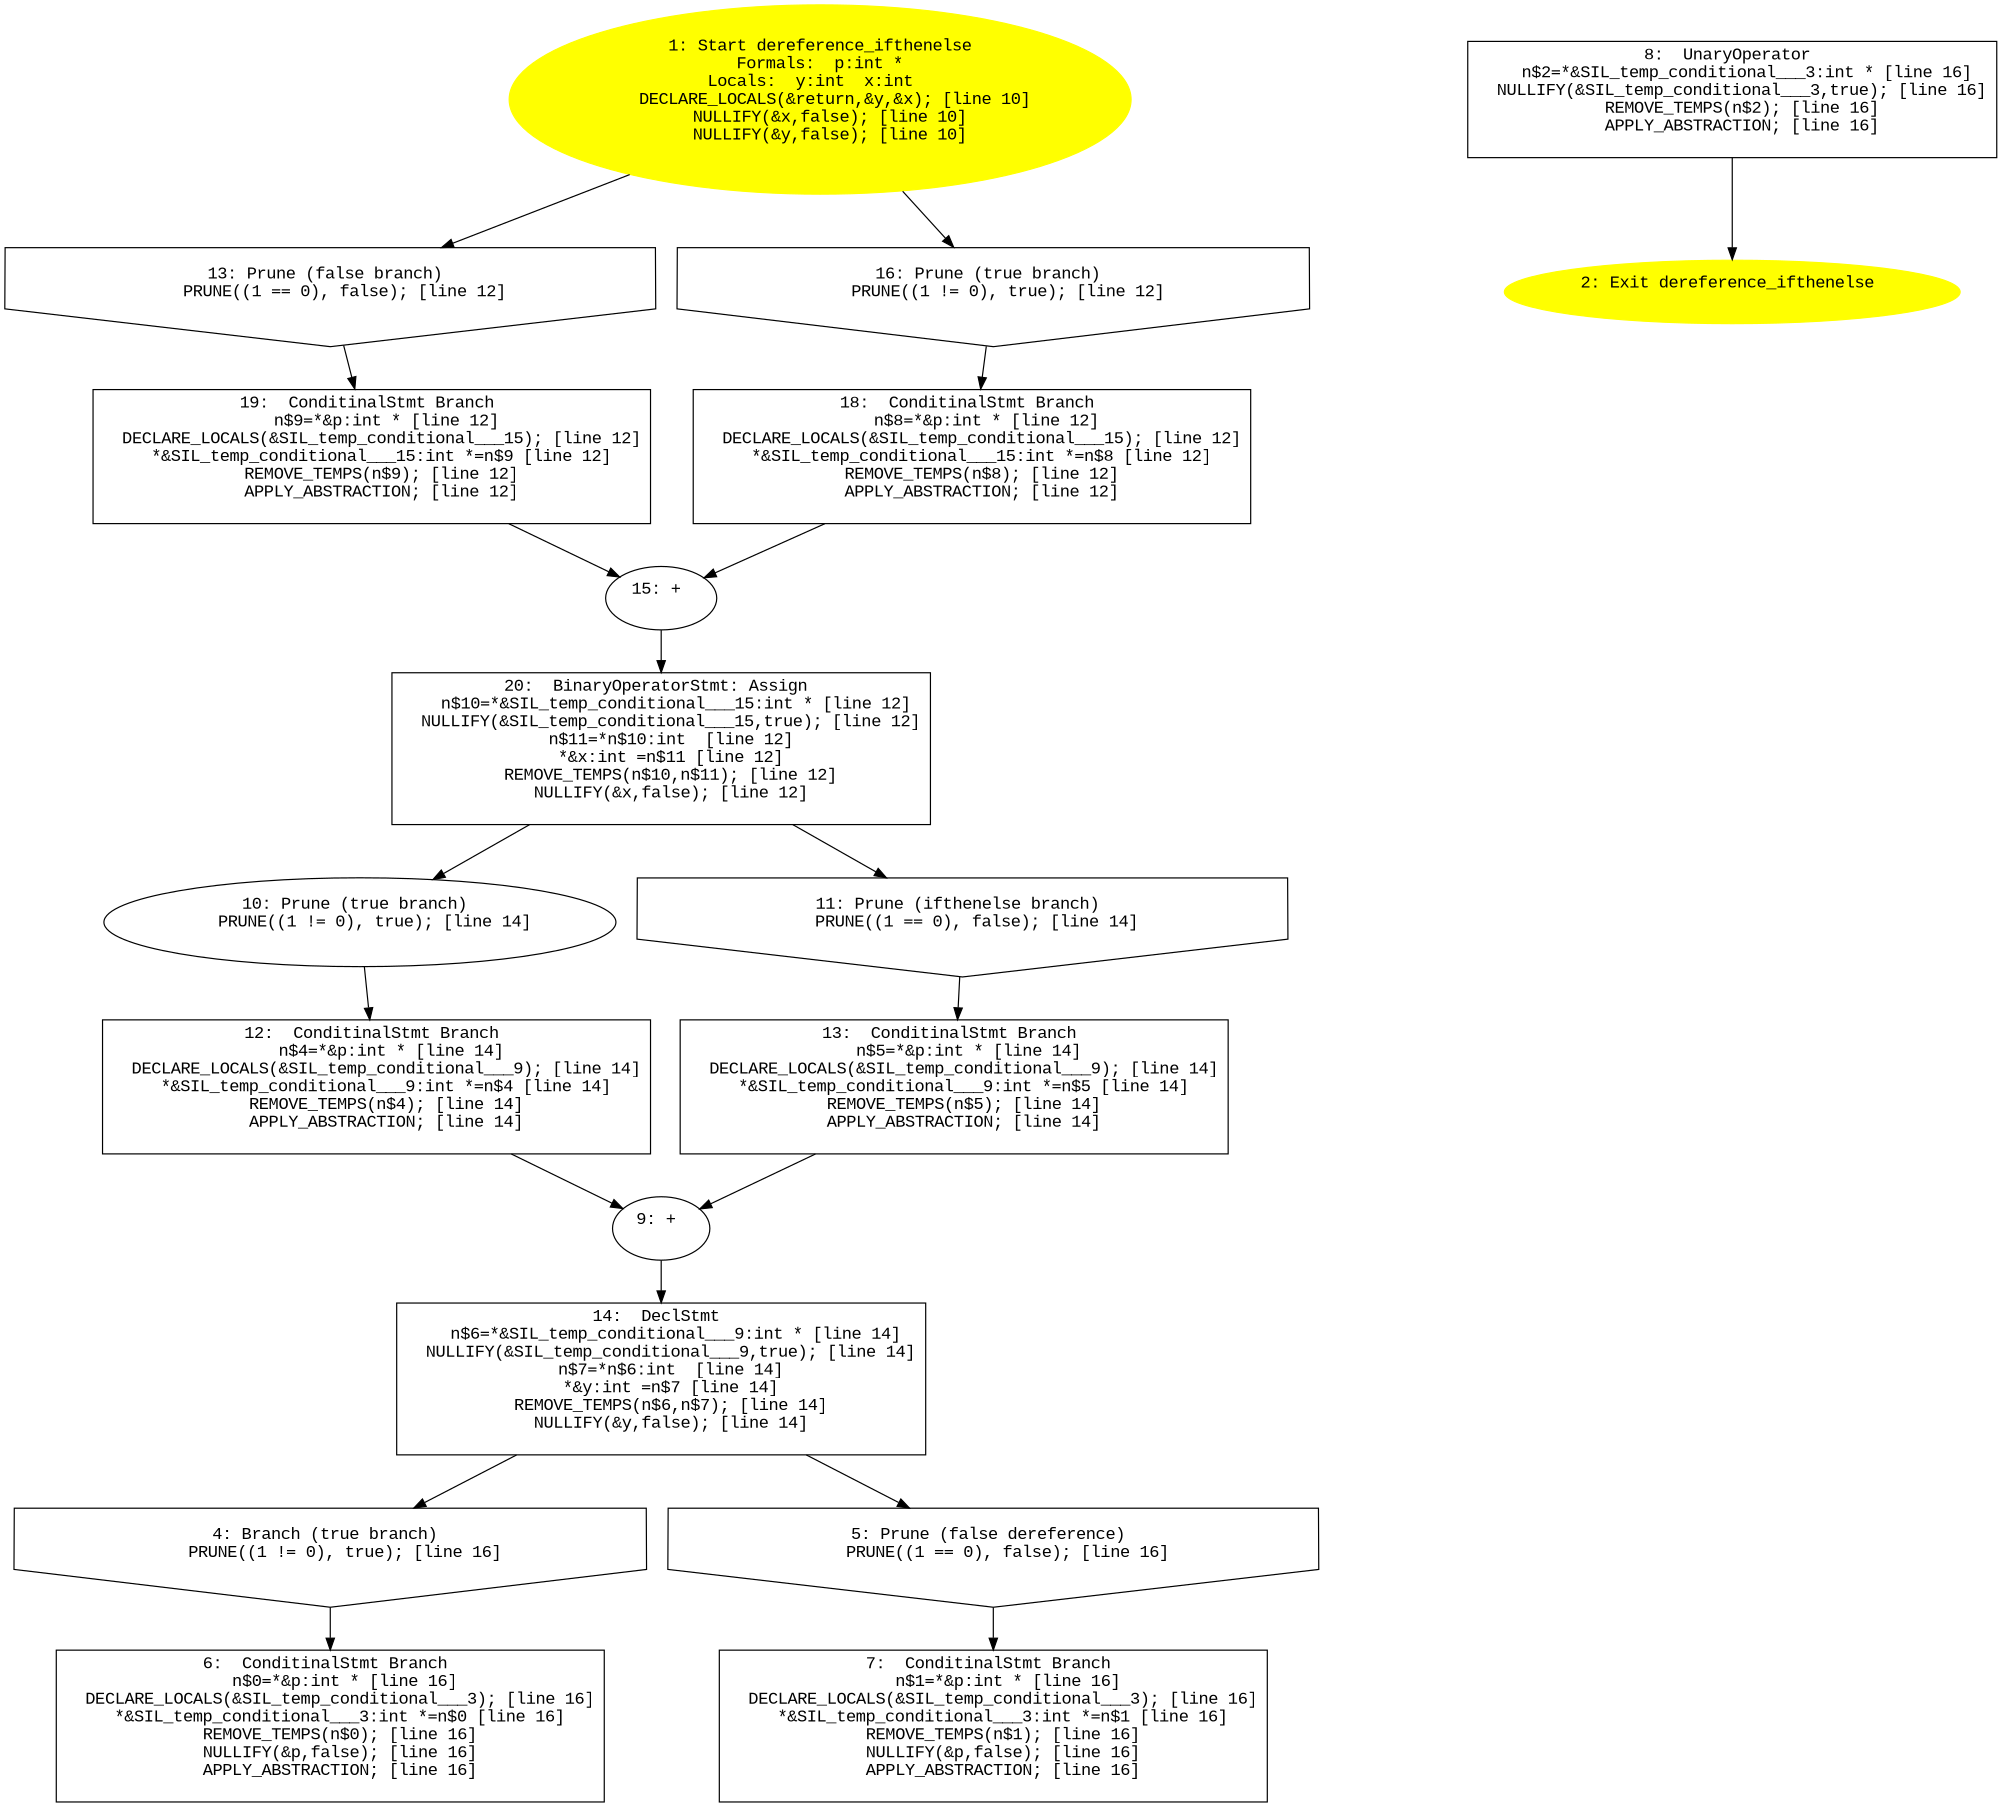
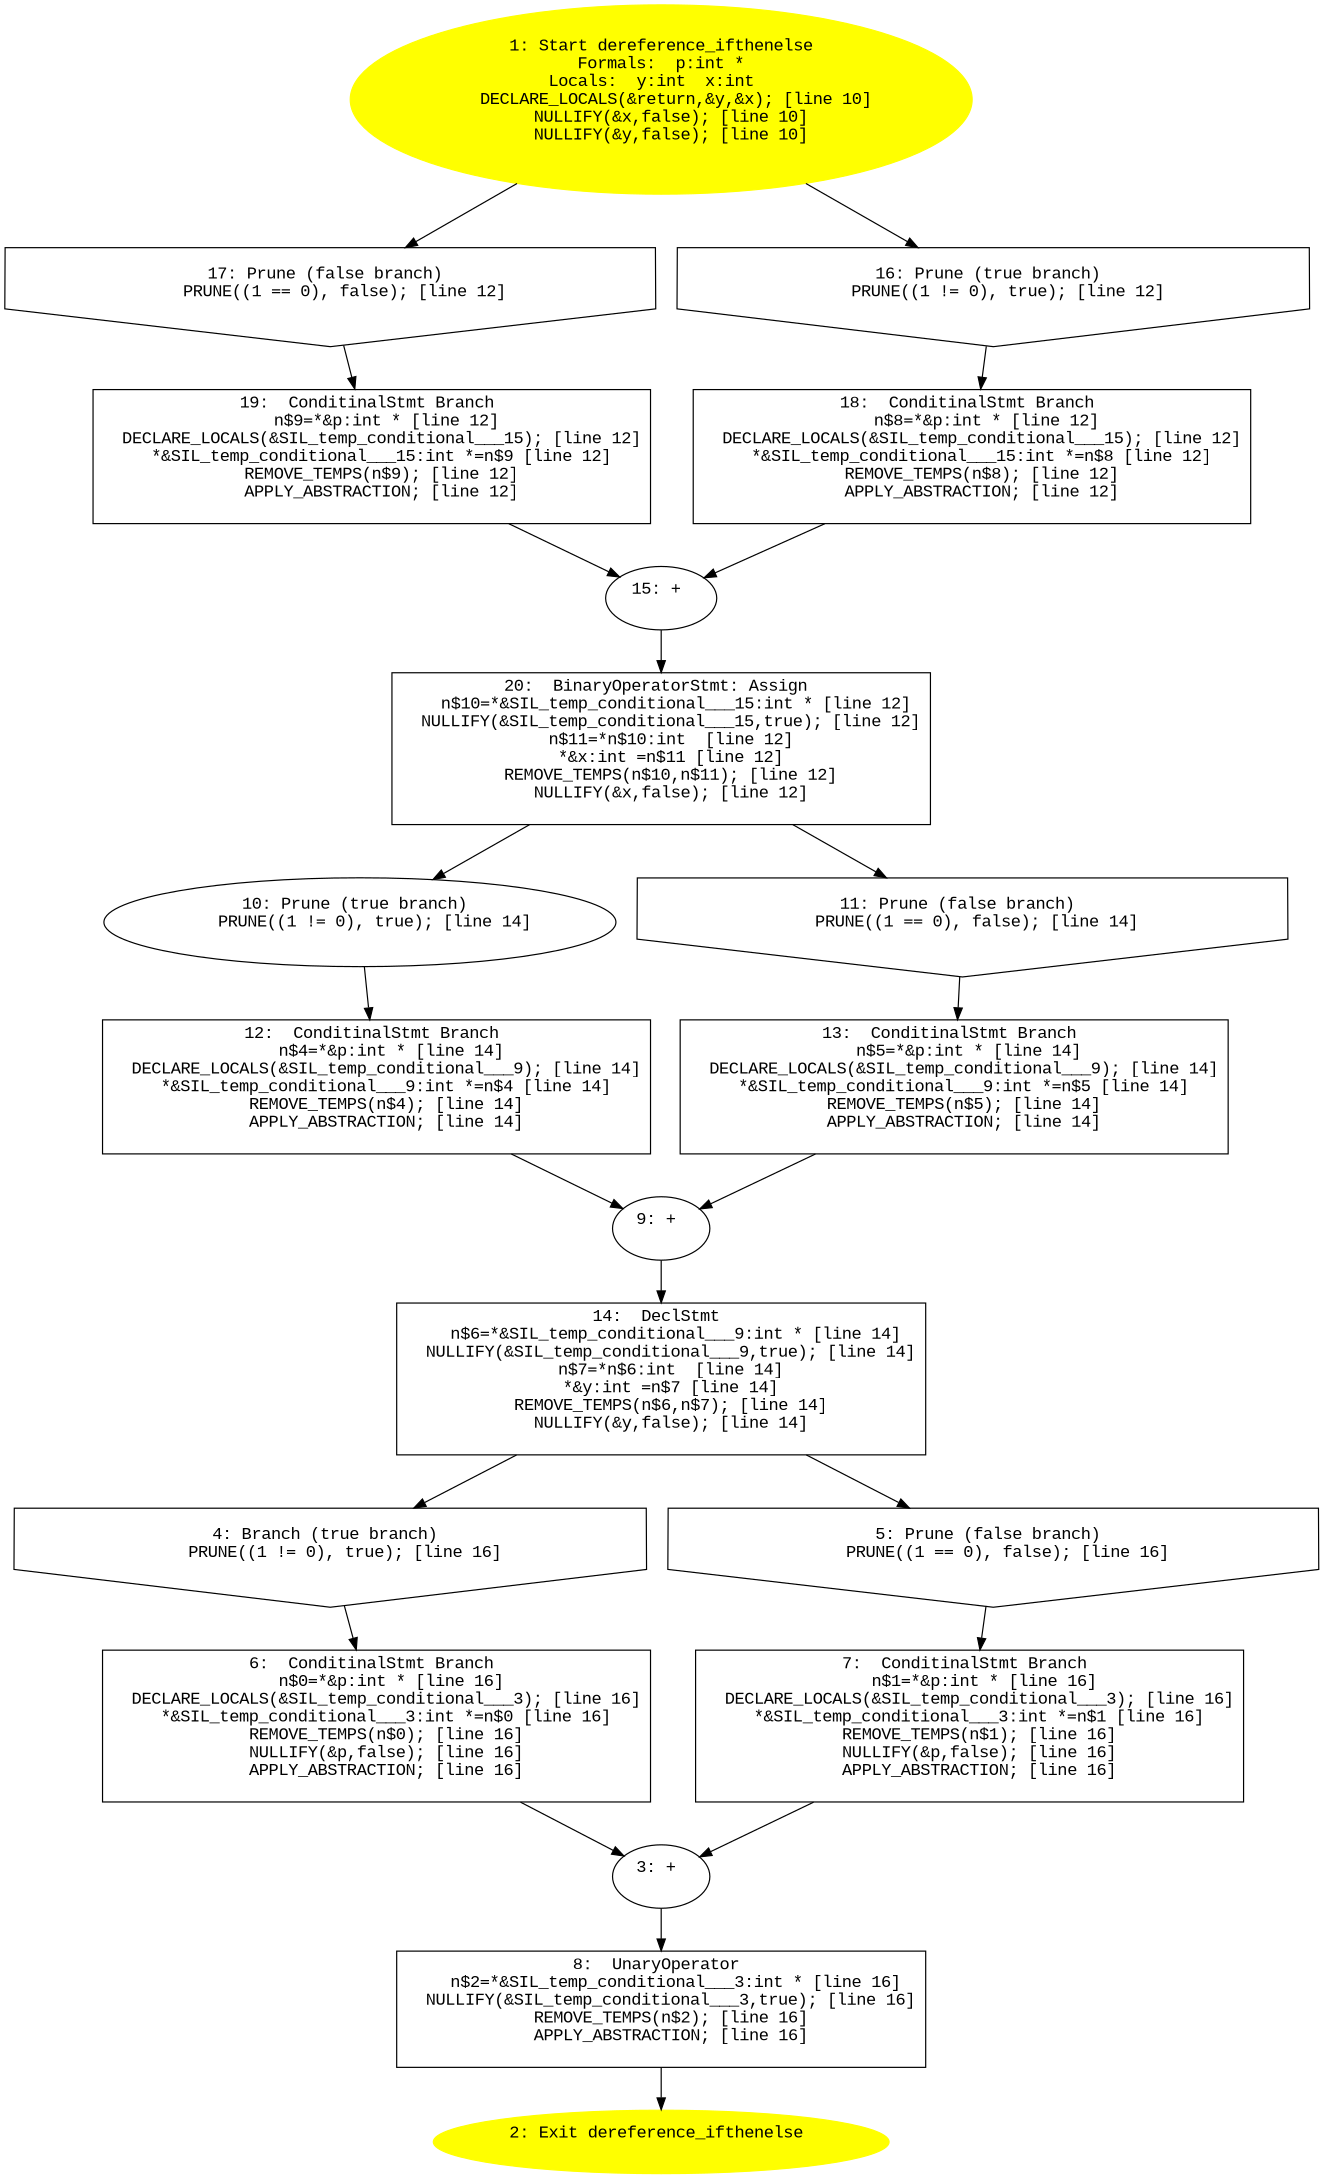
(330, 292) -> (330, 292)
(962, 922) -> (962, 922)
(993, 1552) -> (993, 1553)
none -> (661, 1877)
